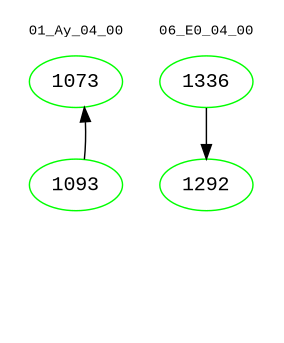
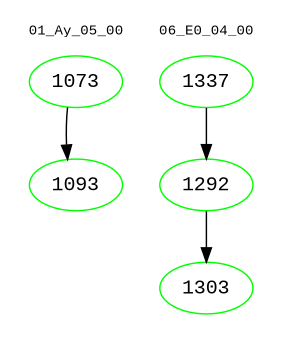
(77, 31) -> (77, 31)
(206, 82) -> (206, 82)
(86, 141) -> (66, 126)
none -> (206, 288)
